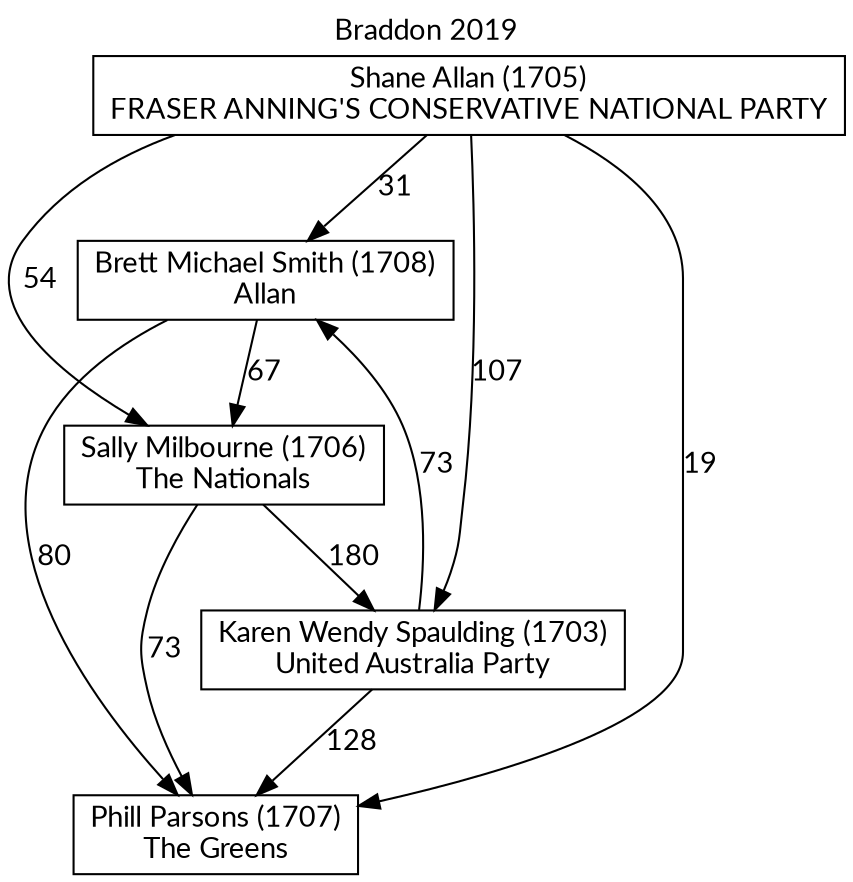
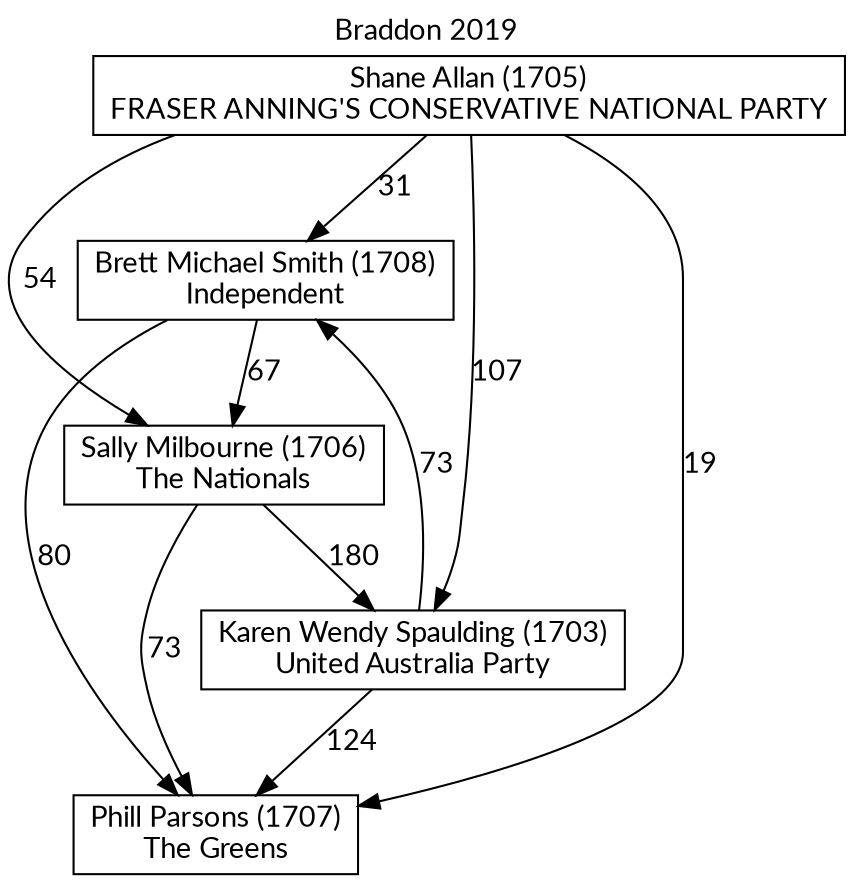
(266, 280) -> (266, 280)
(352, 742) -> (352, 742)
